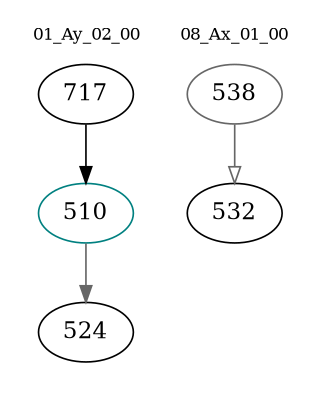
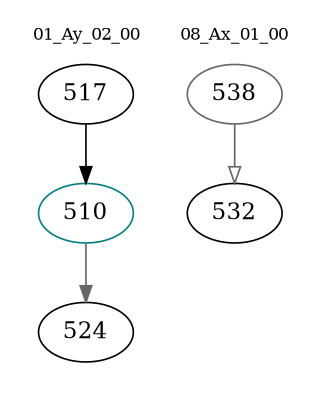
(86, 94) -> (86, 94)
